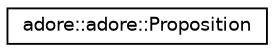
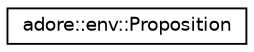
(137, 26) -> (127, 26)
